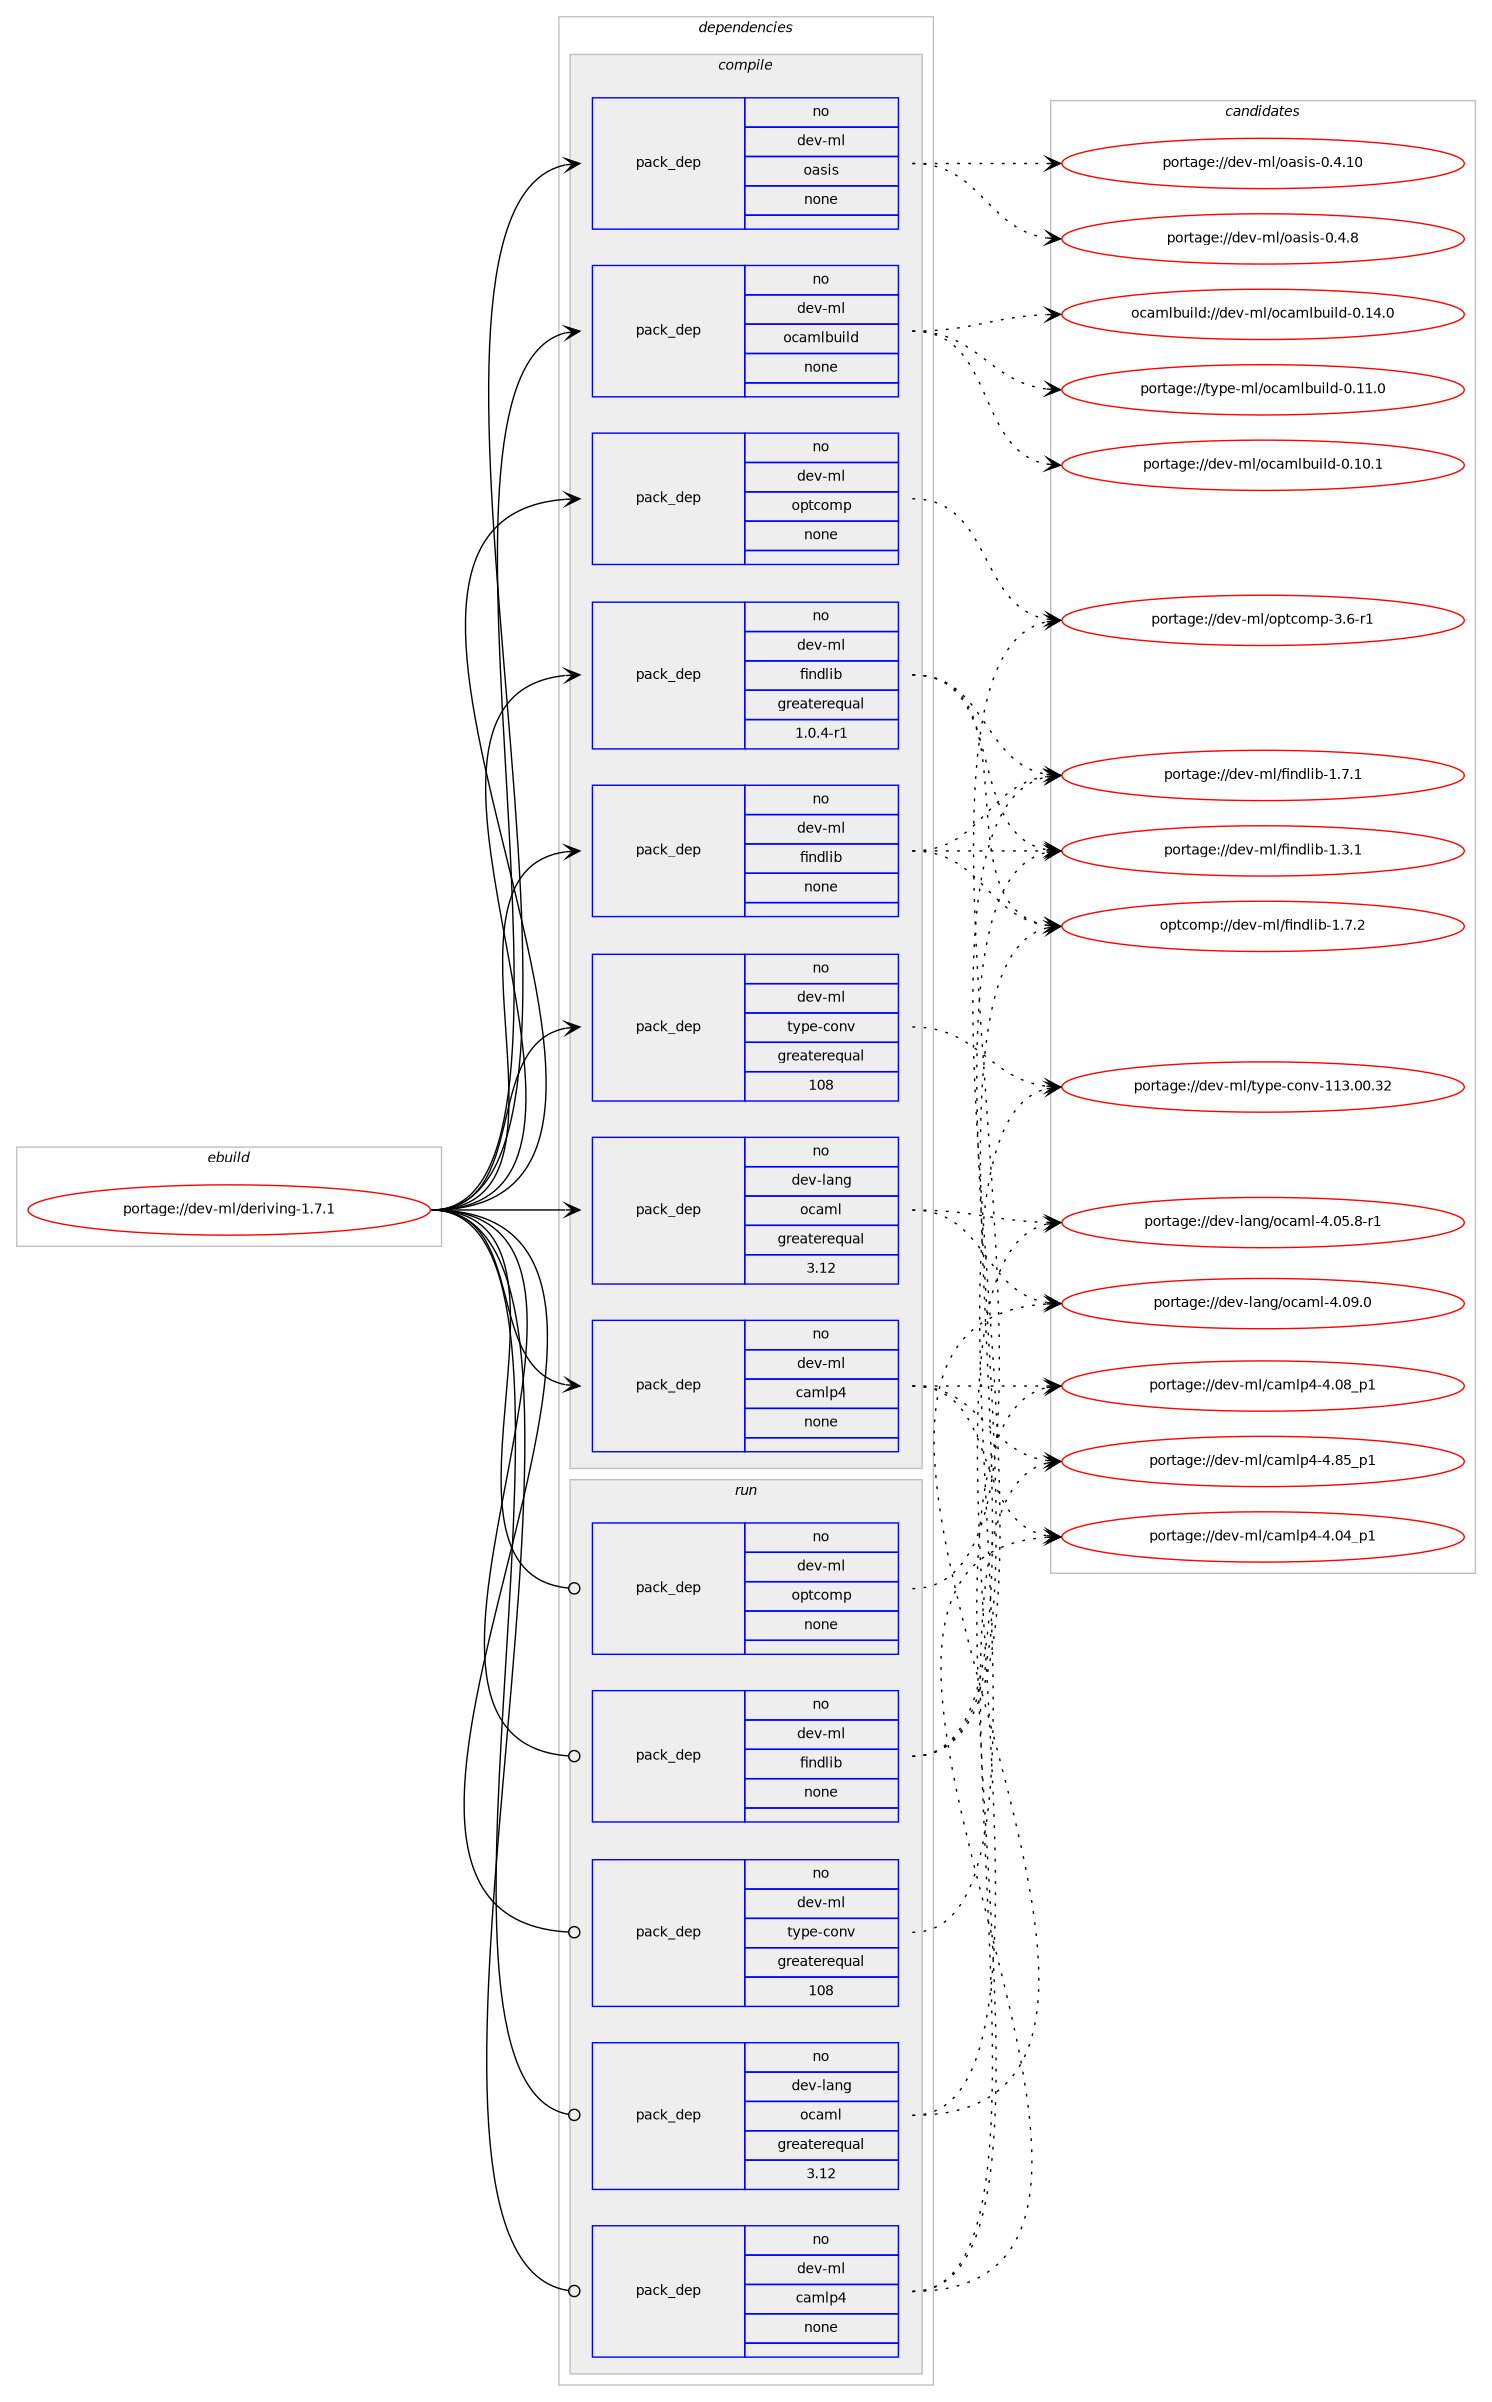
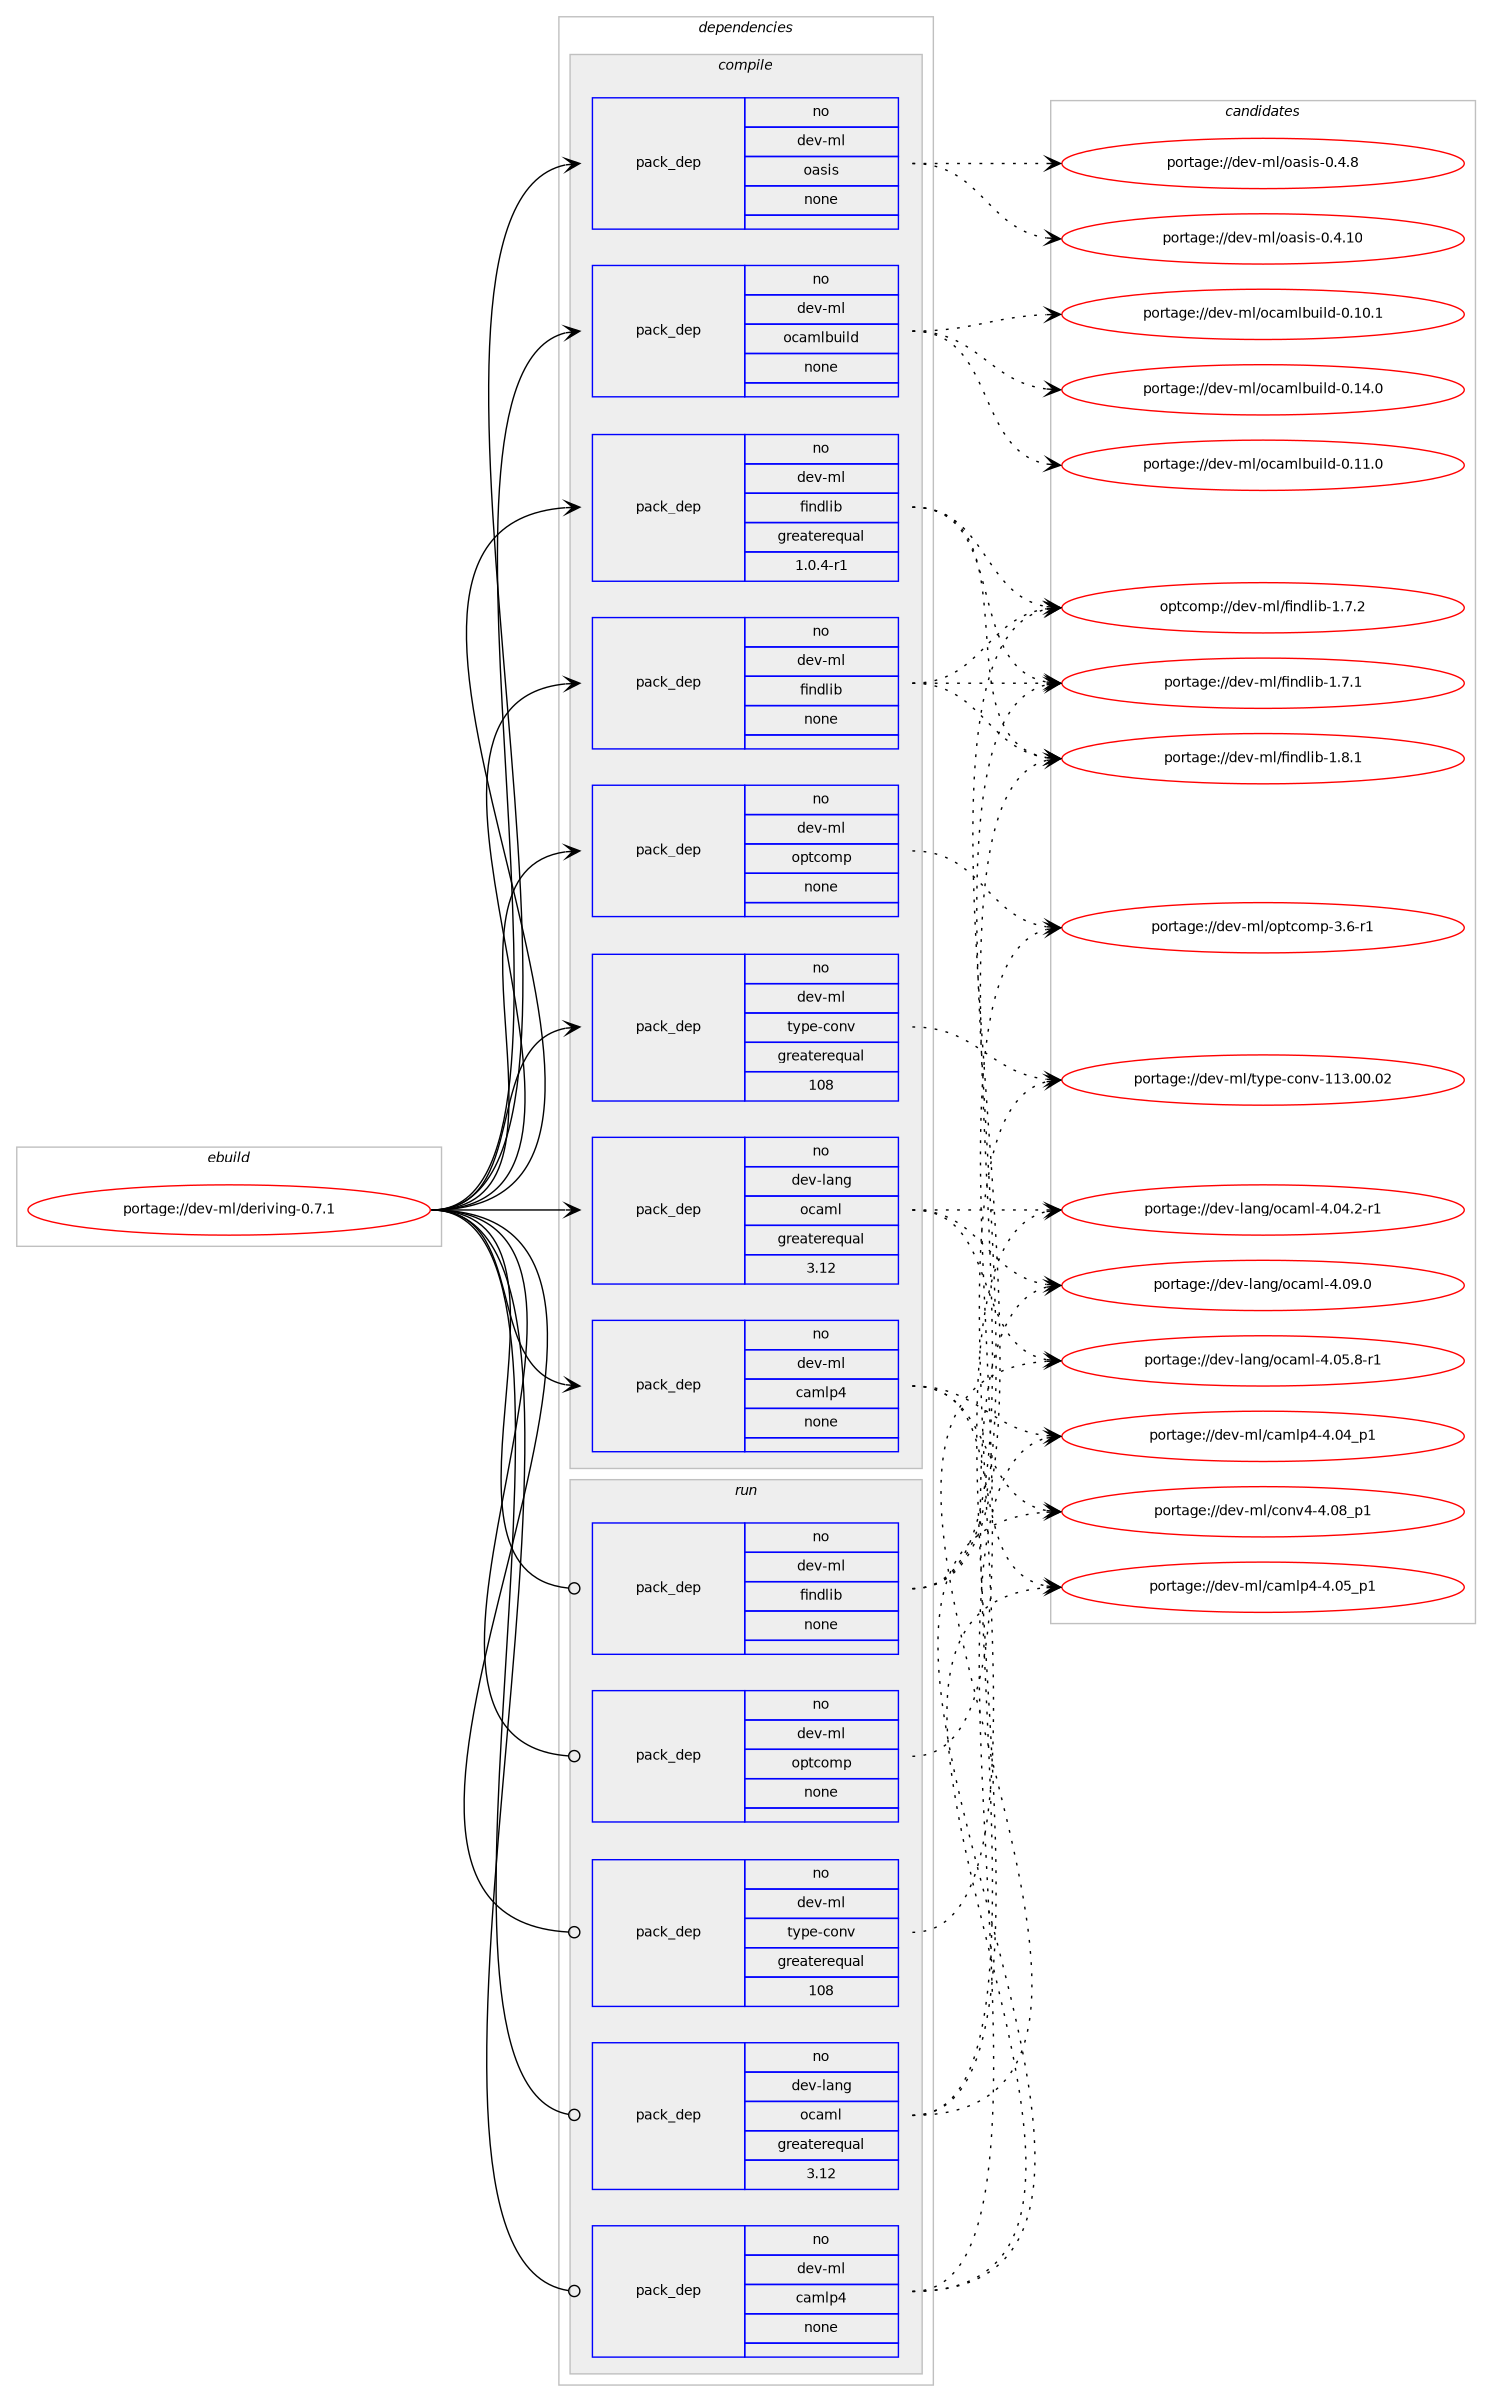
(1263, 314) -> (1263, 390)
(1263, 390) -> (1263, 465)
(1263, 851) -> (1263, 759)
(1263, 1087) -> (1263, 1080)
(229, 1210) -> (229, 1210)
none -> (1263, 1210)
(1263, 1386) -> (1263, 1512)
(1263, 1461) -> (1263, 1587)
